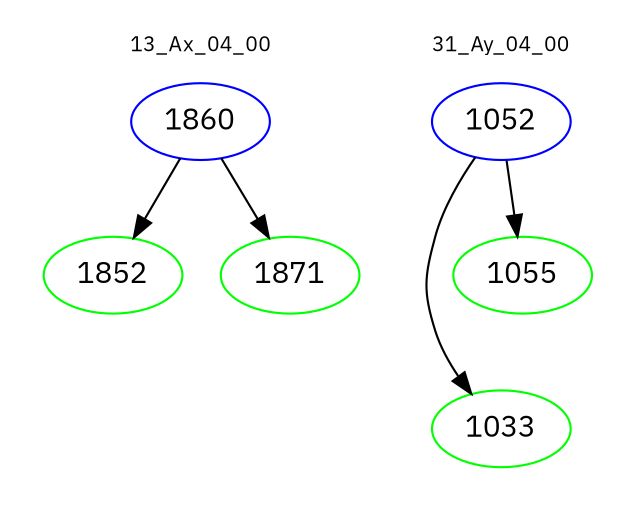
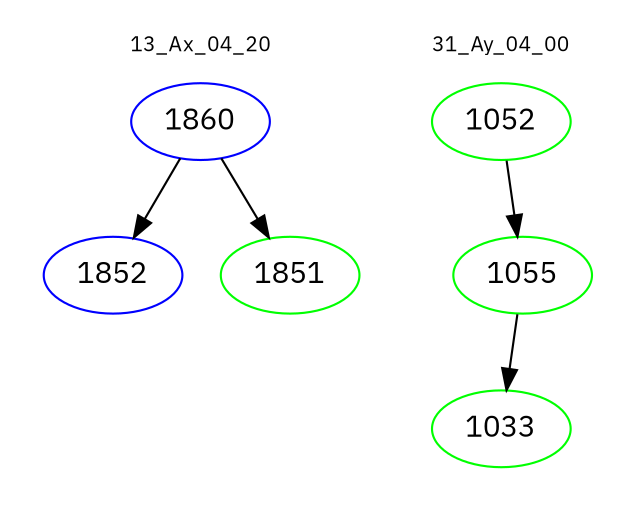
(202, 46) -> (202, 46)
(501, 122) -> (501, 122)
(429, 265) -> (513, 342)
(113, 275) -> (113, 275)
(290, 275) -> (290, 275)
